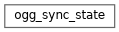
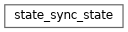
(60, 16) -> (64, 16)
